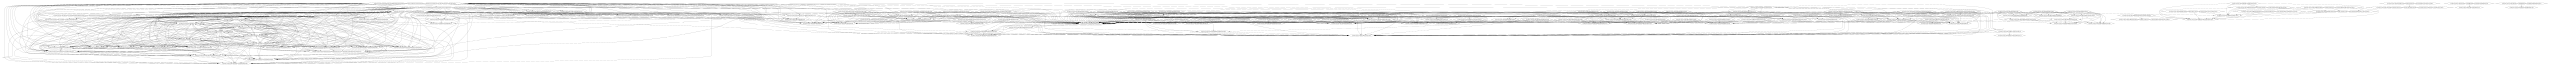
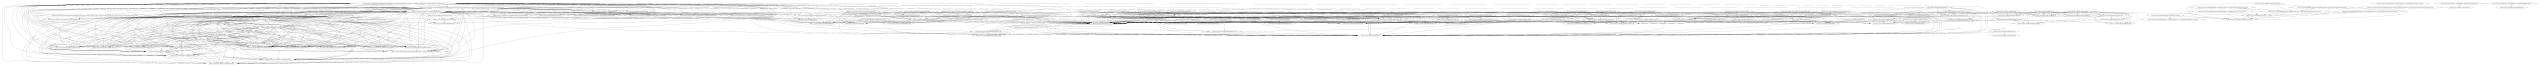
none -> (2078, 16)
